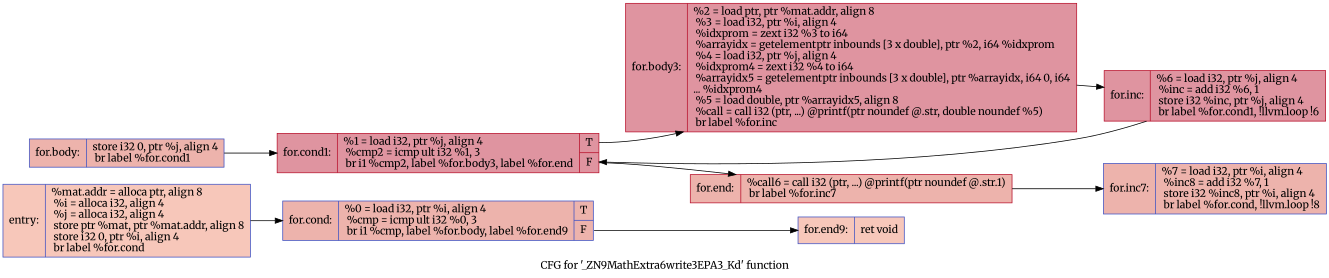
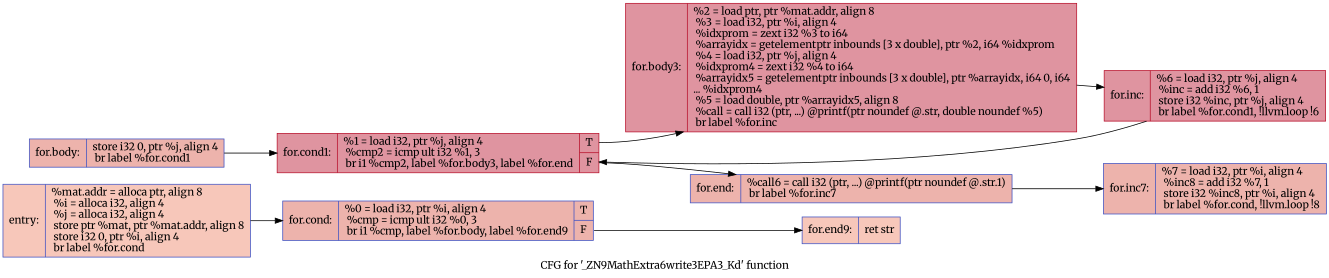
(851, 189) -> (851, 189)
(879, 230) -> (879, 230)
